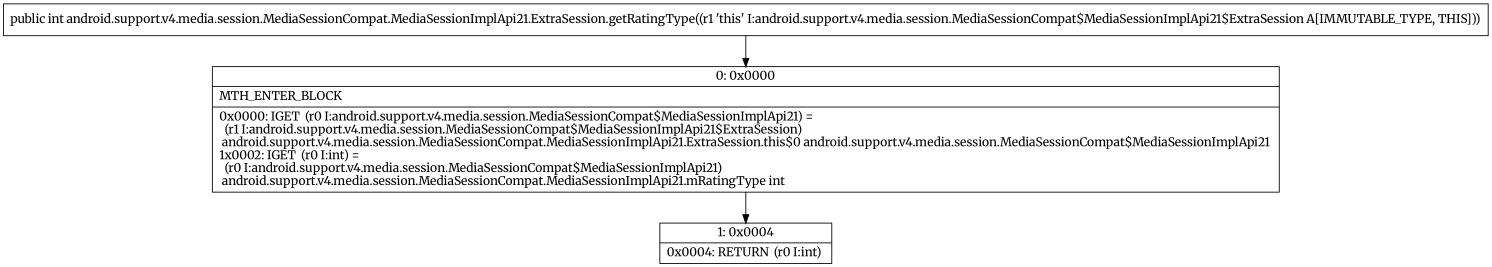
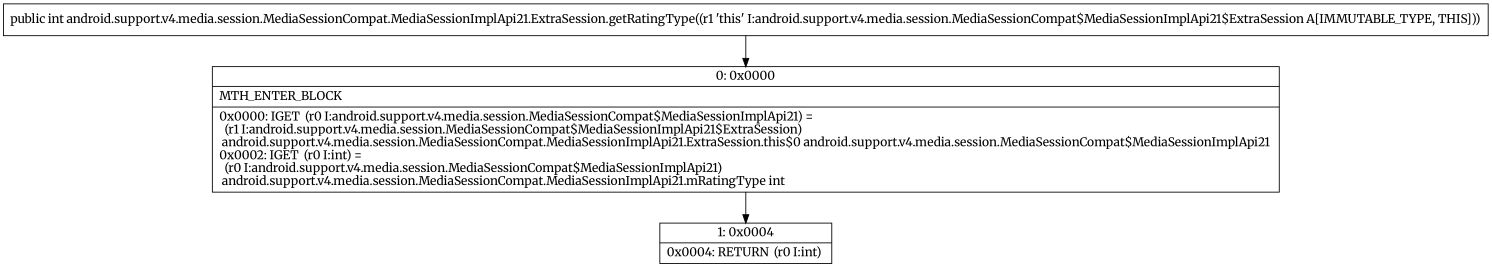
(291, 156) -> (292, 156)
